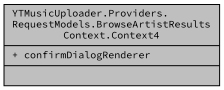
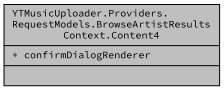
(112, 36) -> (112, 36)
